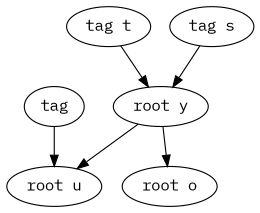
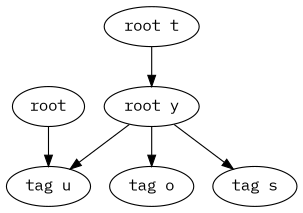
(109, 27) -> (152, 27)
(189, 62) -> (199, 143)
(54, 107) -> (48, 107)
(54, 186) -> (48, 186)
(170, 186) -> (152, 186)
